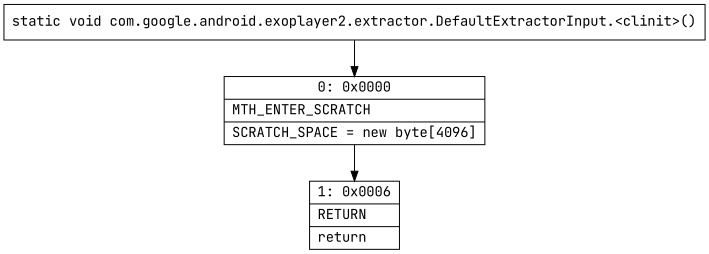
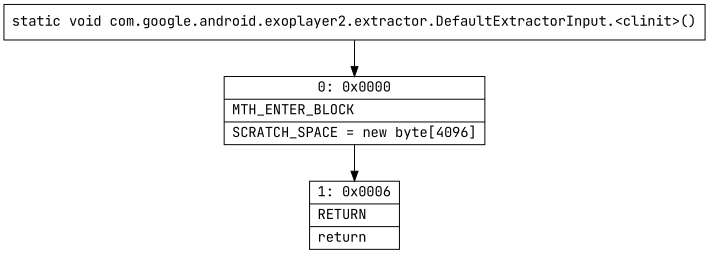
(302, 110) -> (293, 110)
